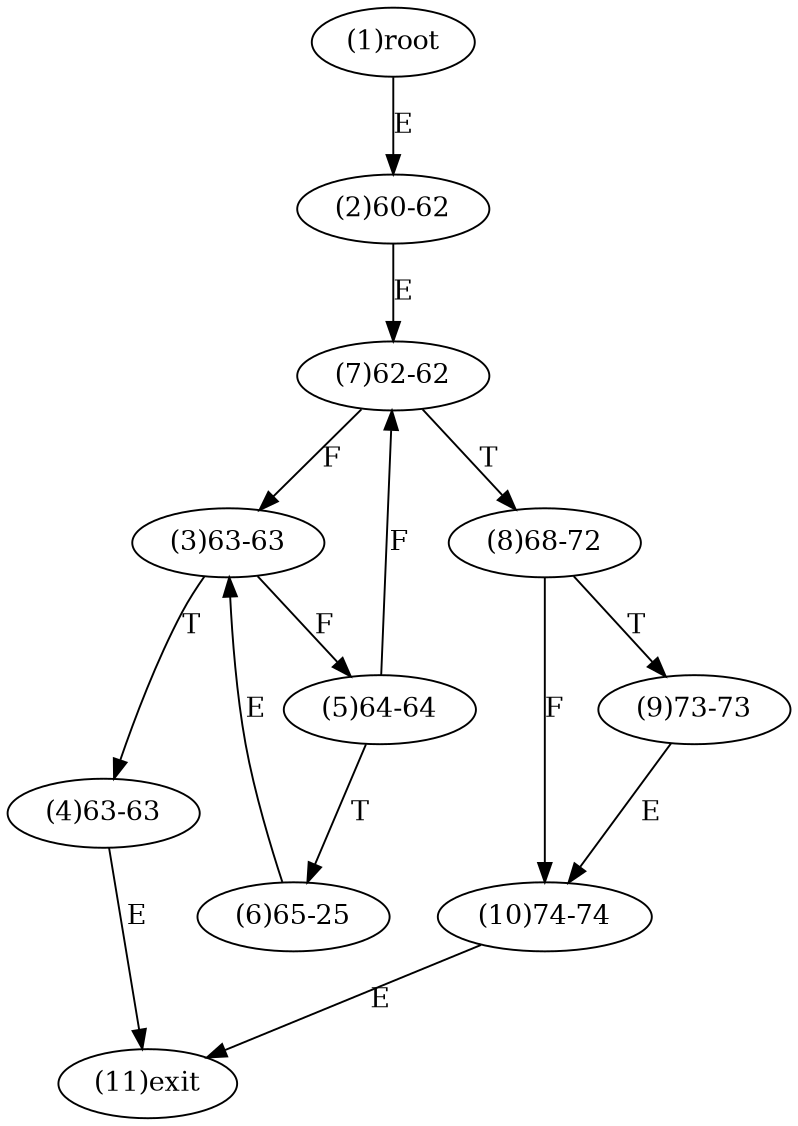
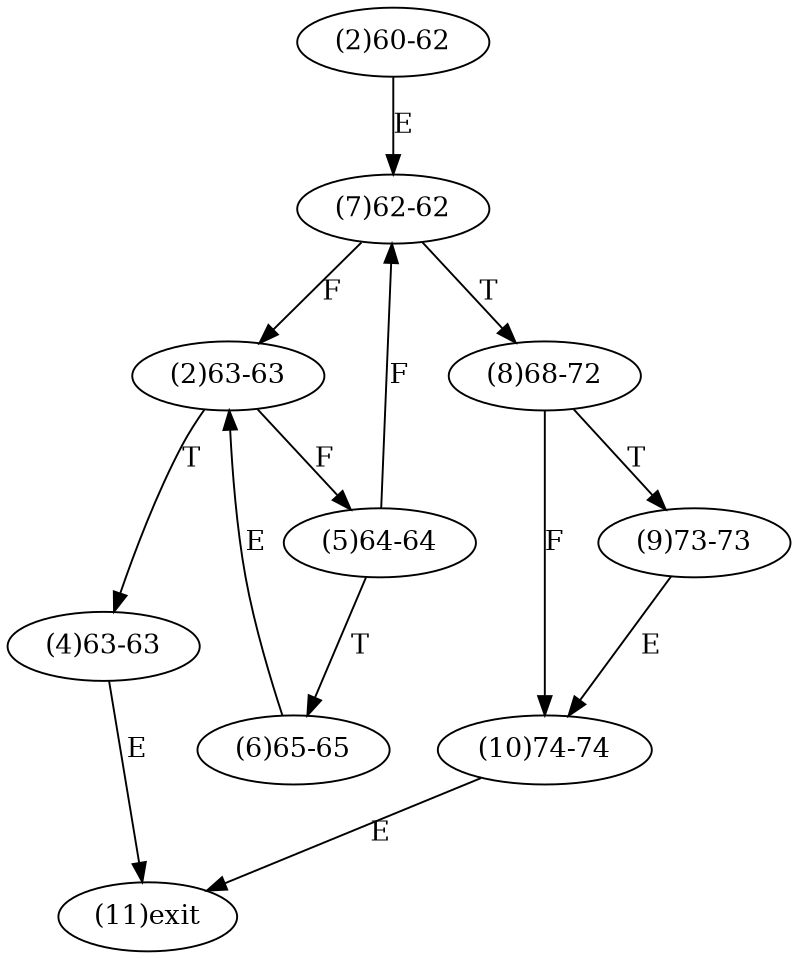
(393, 42) -> none
(228, 543) -> (228, 376)
(294, 917) -> (294, 750)
